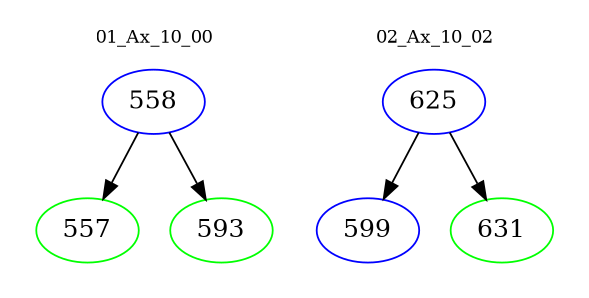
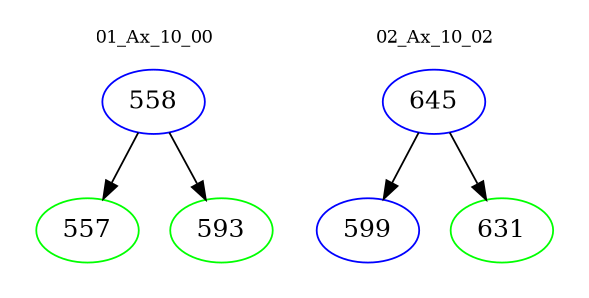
(434, 102) -> (434, 102)
